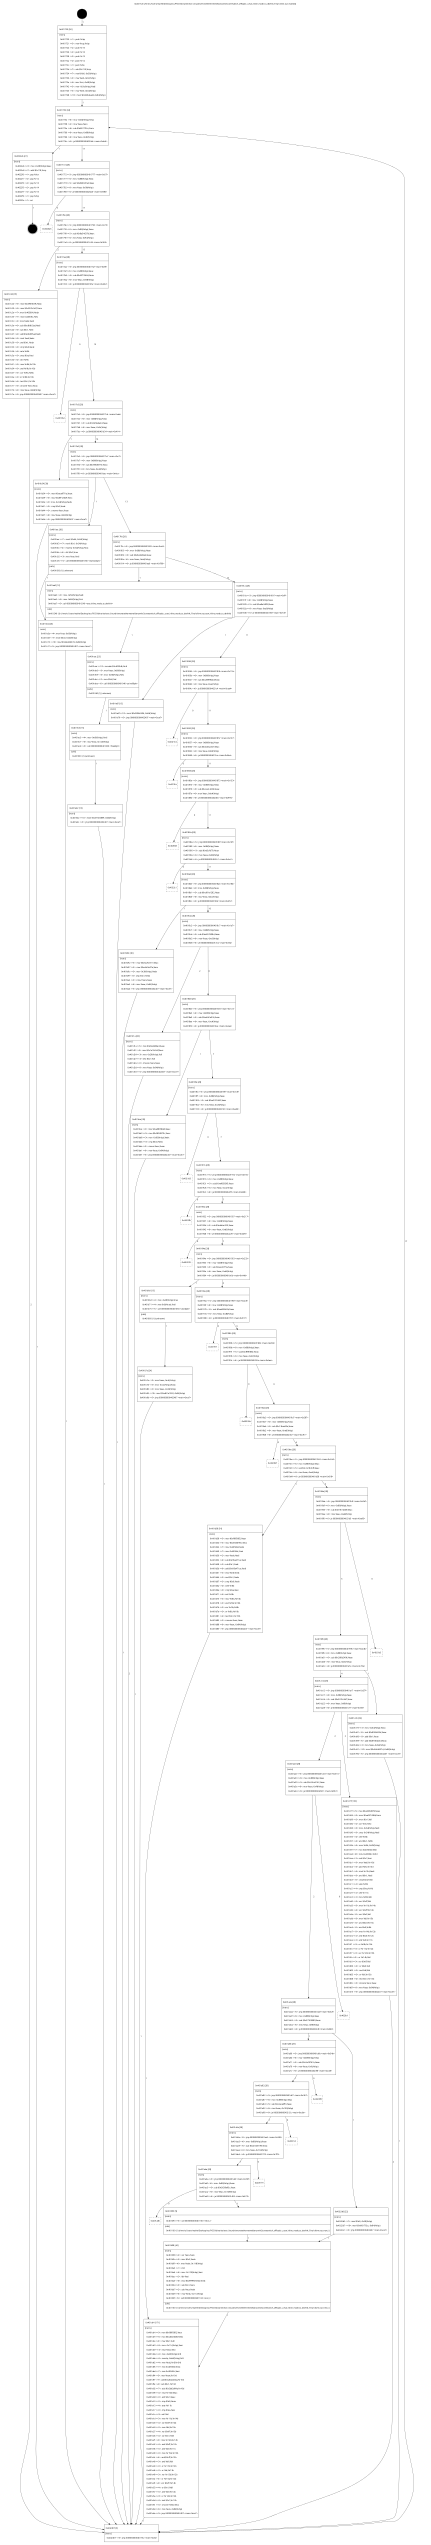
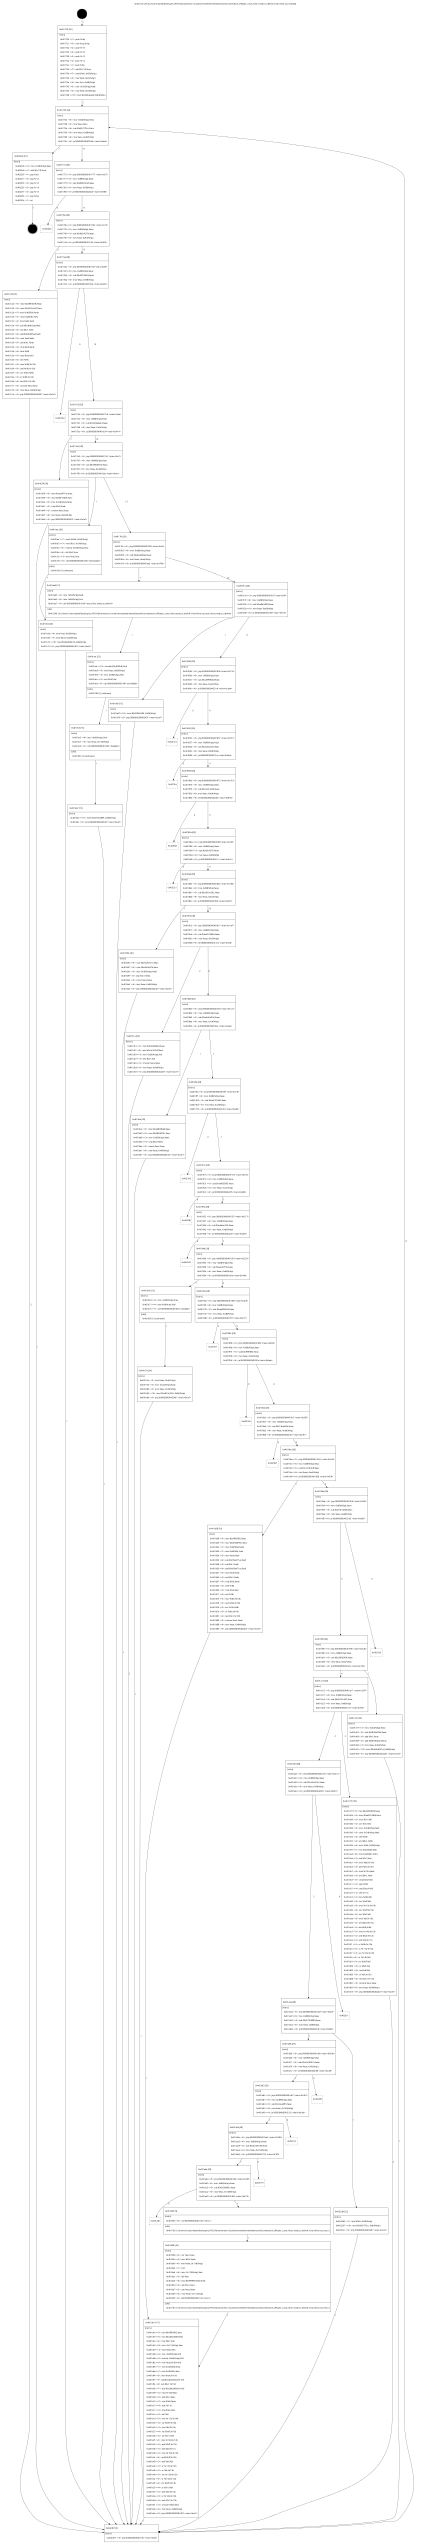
(327, 2237) -> (293, 2408)
